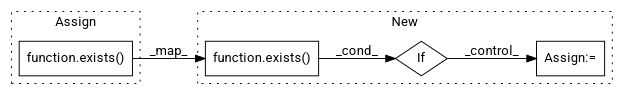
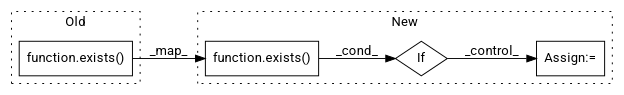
(76, 23) -> (76, 23)
